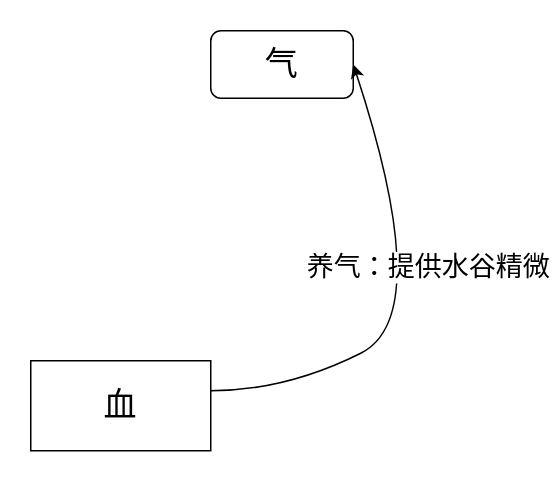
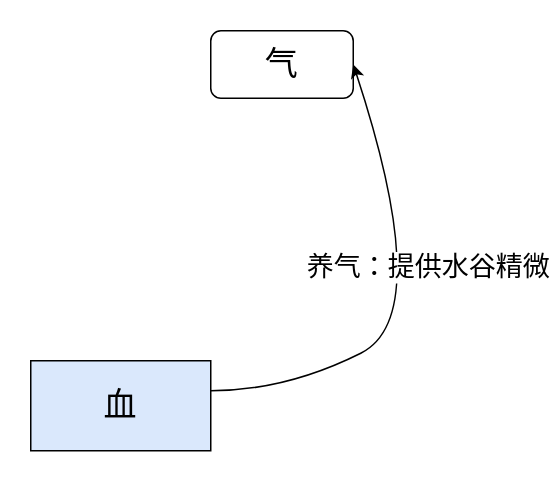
(121, 406) -> (121, 406)
